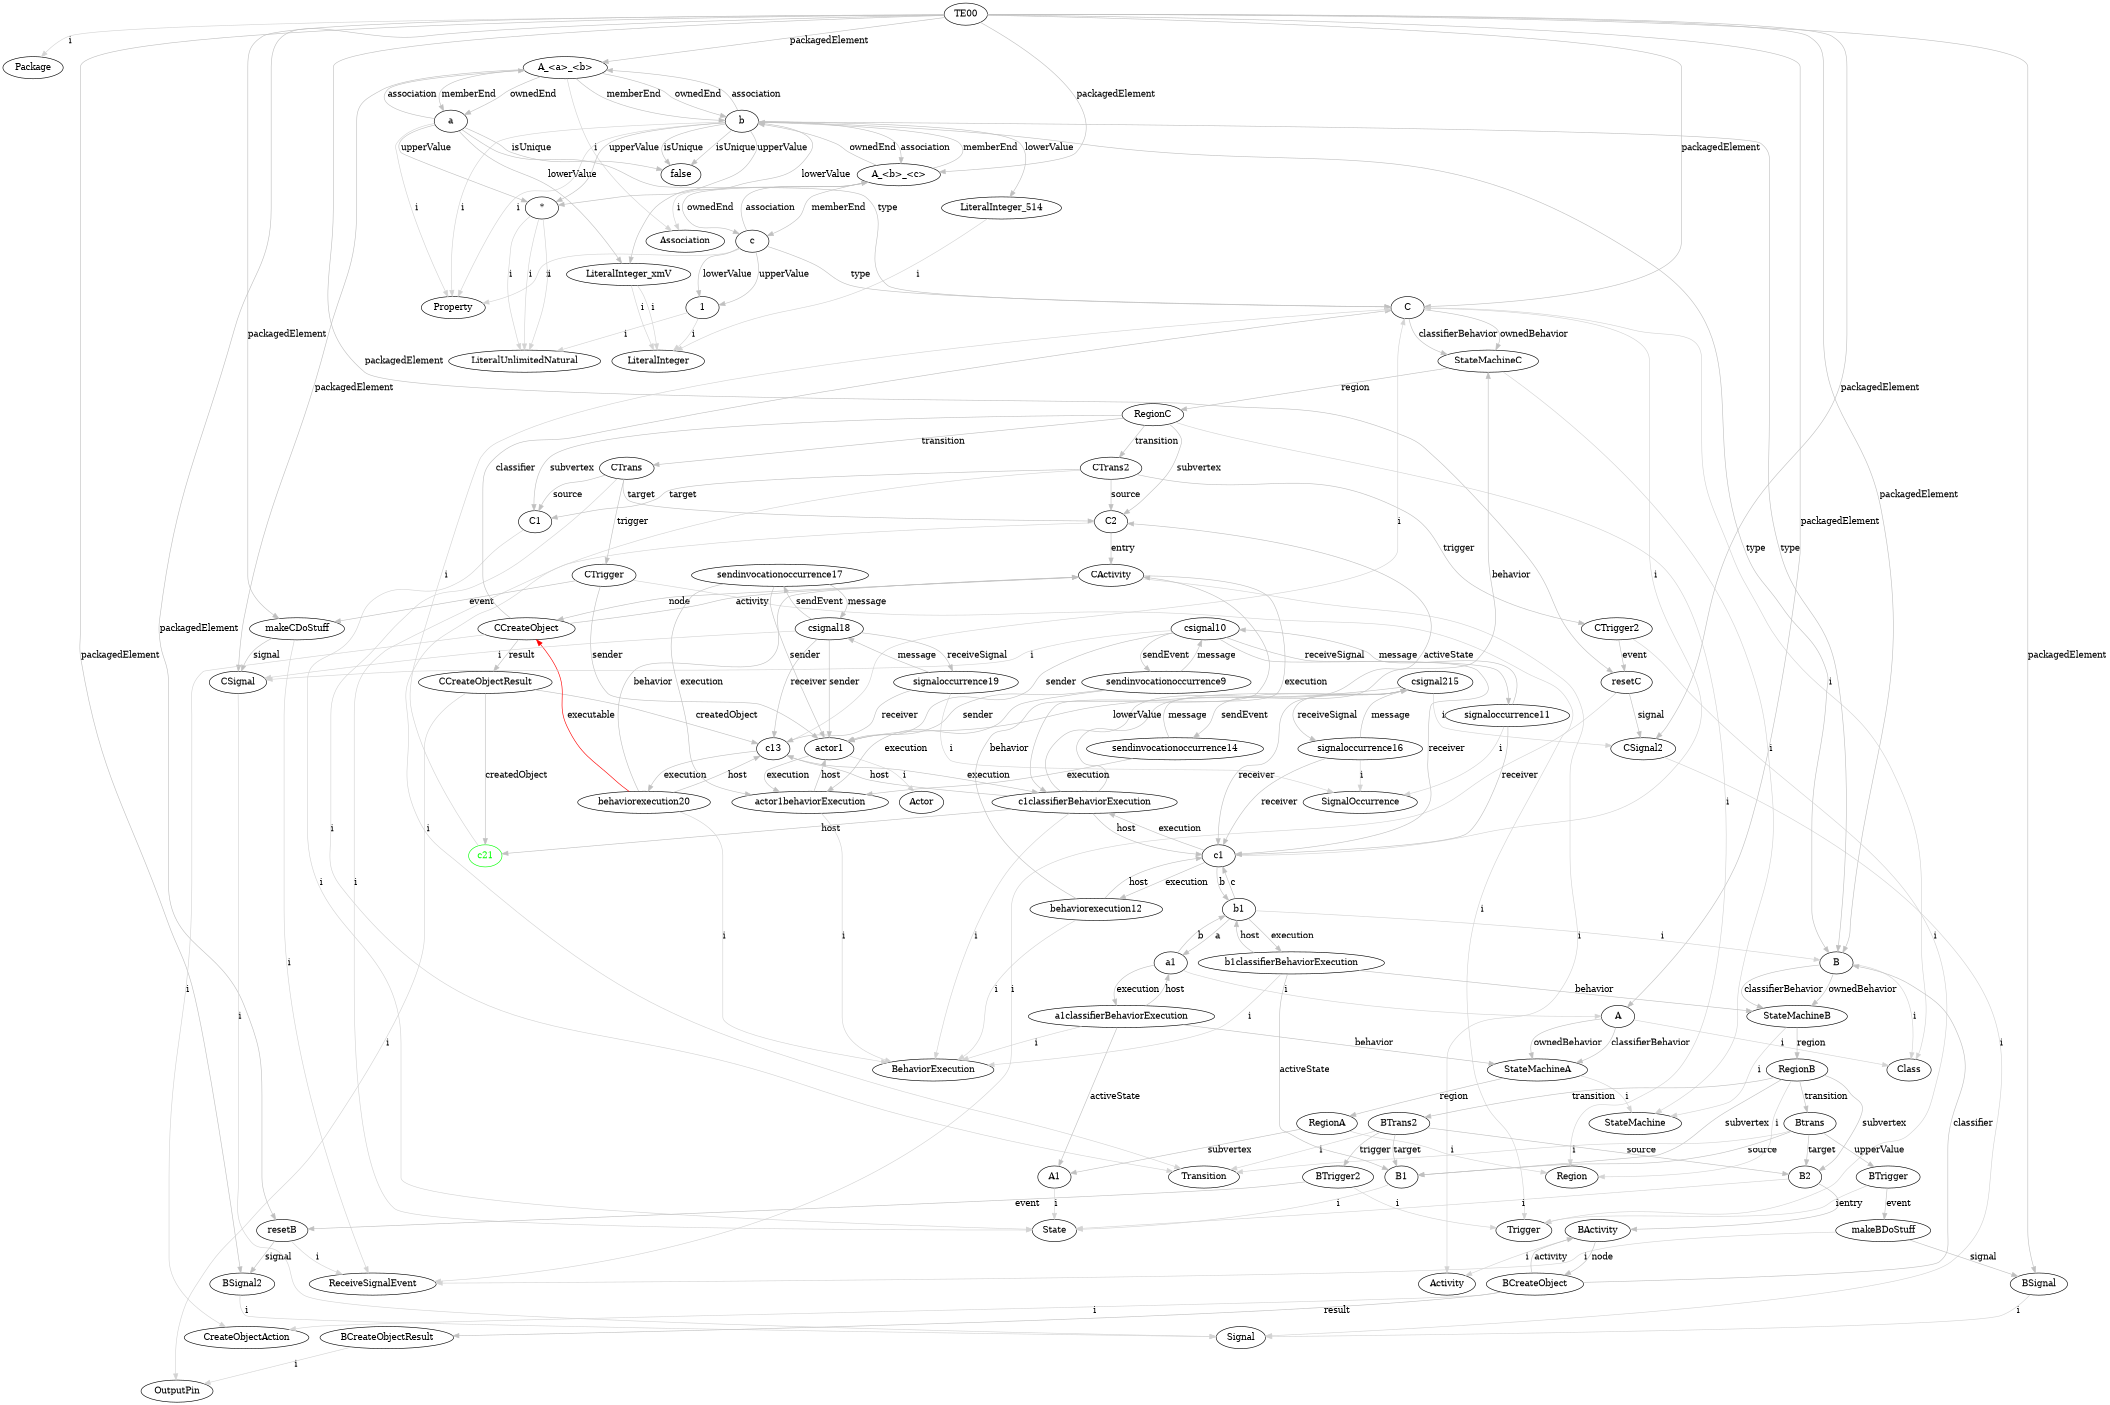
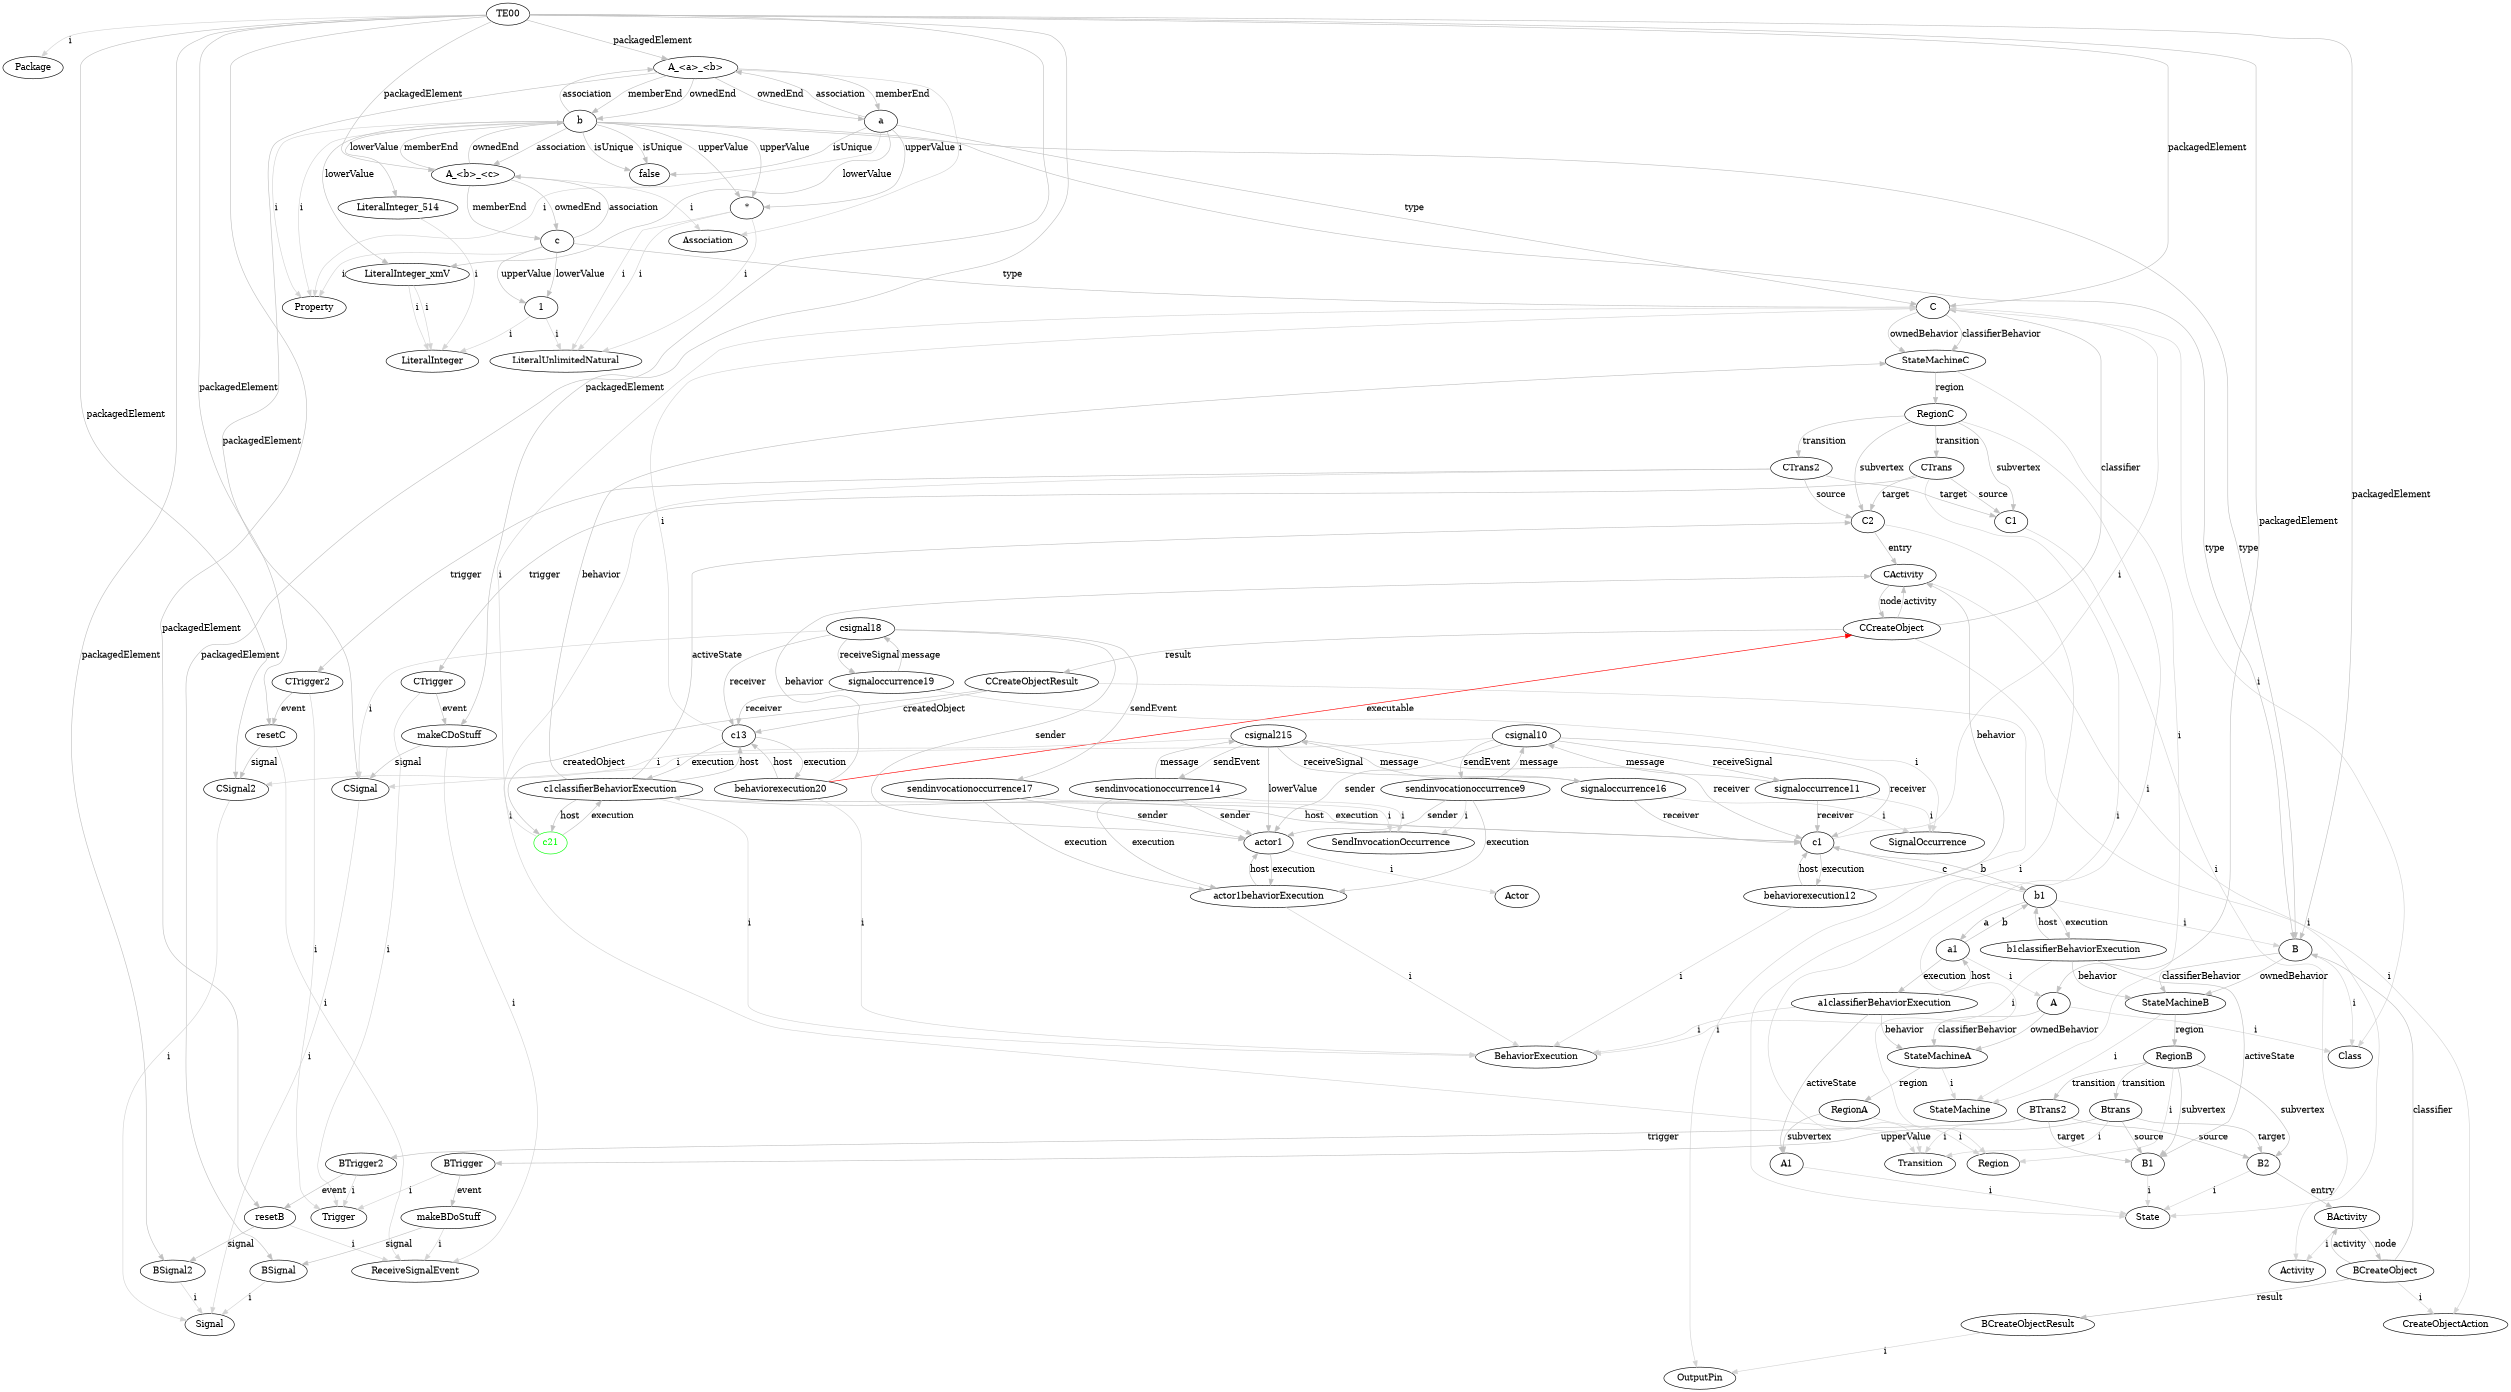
(844, 596) -> none
(1282, 684) -> (581, 821)
(658, 701) -> (1213, 816)
none -> (1391, 843)
